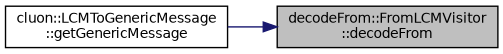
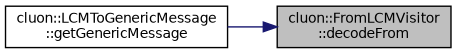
(388, 27) -> (364, 27)
